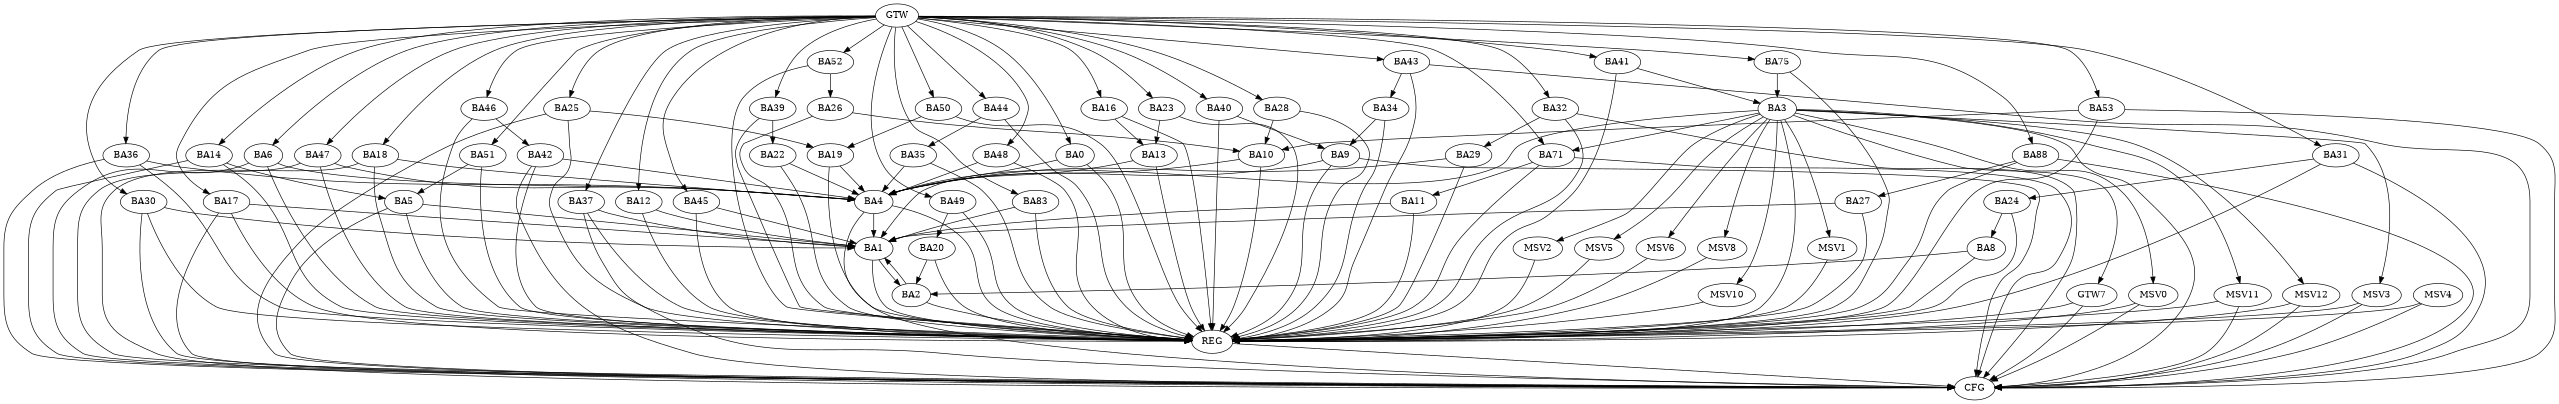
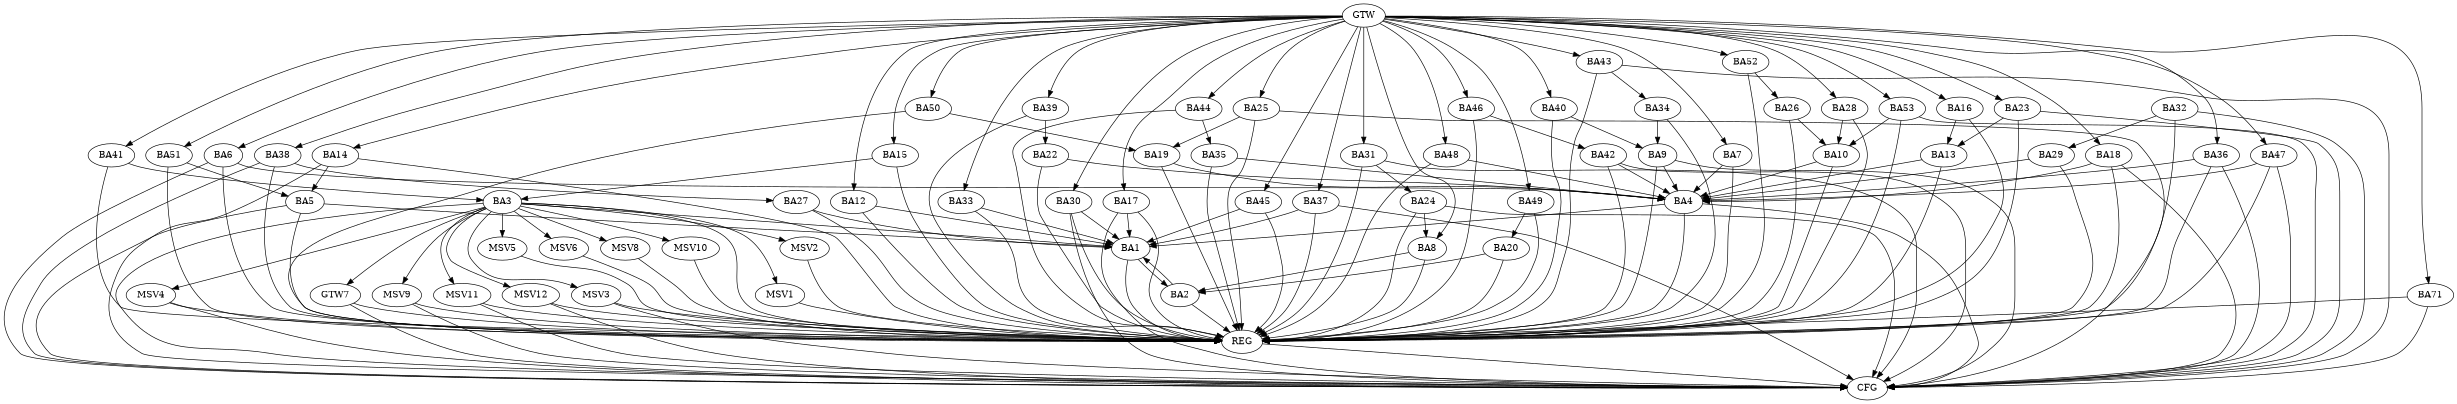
(1241, 25) -> (1404, 141)
(1777, 62) -> (895, 155)
(1656, 134) -> (332, 247)
(1075, 155) -> (1733, 155)
(2036, 155) -> (278, 155)
(1036, 202) -> (961, 202)
(1414, 202) -> none
none -> (1718, 216)
(2153, 295) -> (397, 295)
none -> (2337, 317)
